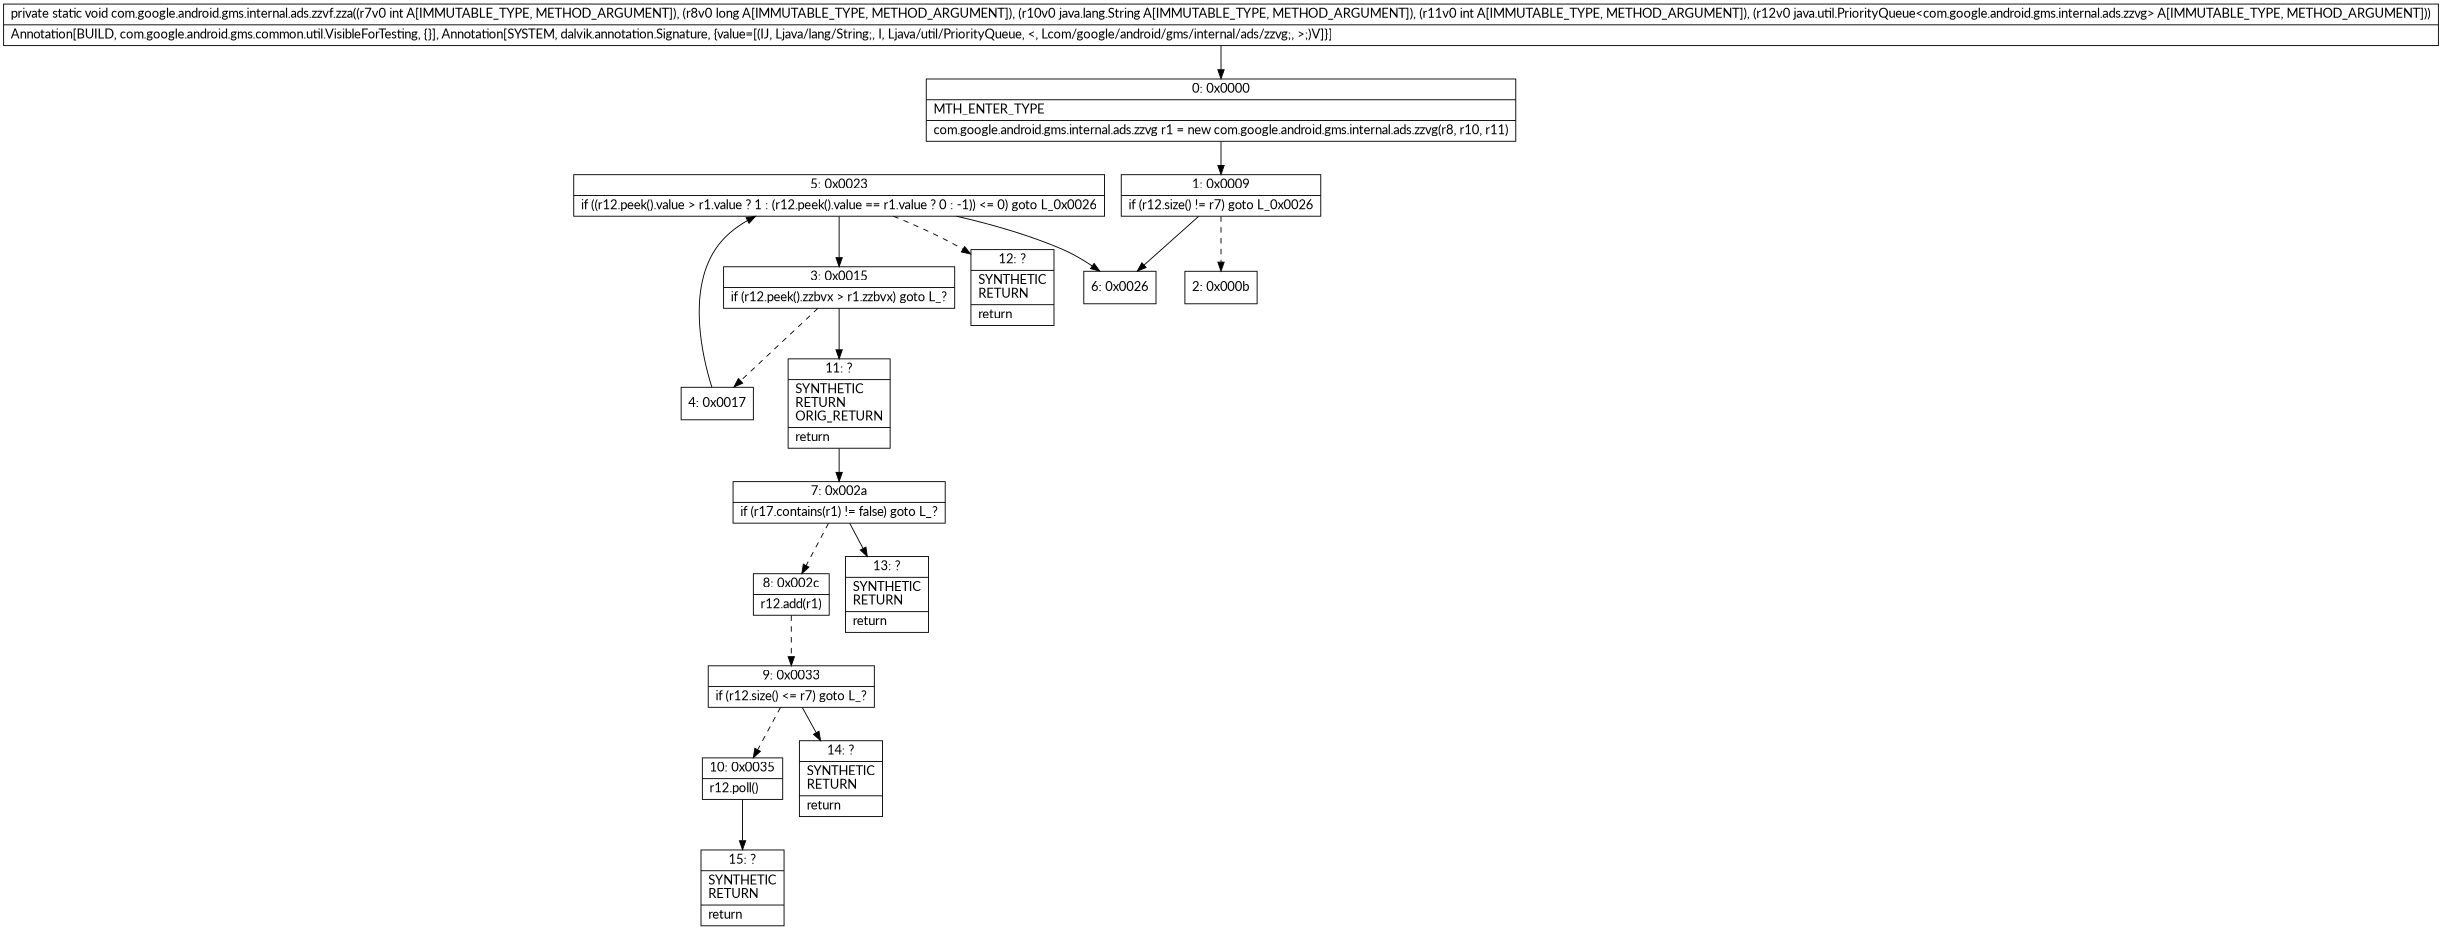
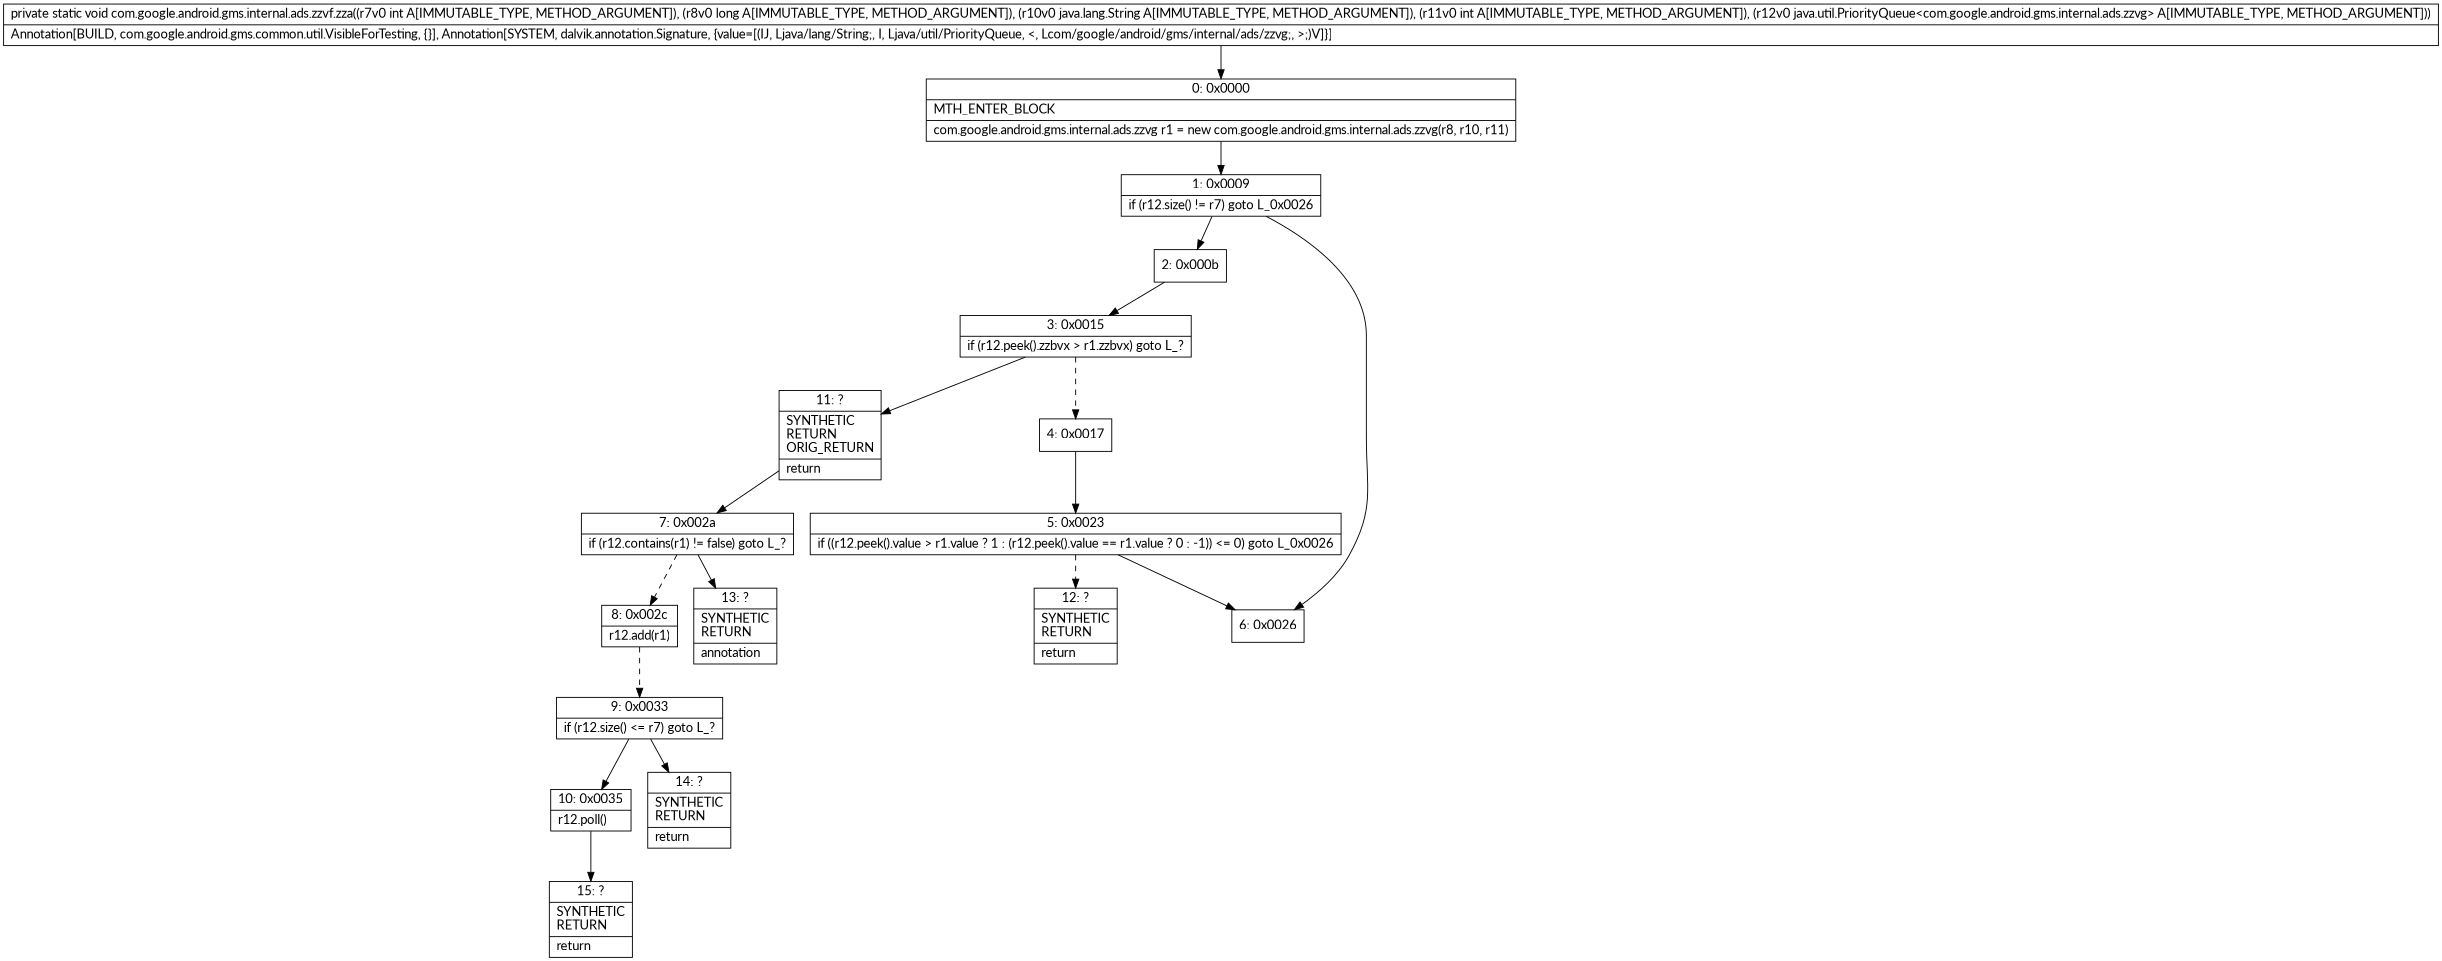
(989, 110) -> (994, 110)
(839, 237) -> (1141, 296)
(1221, 239) -> (1207, 229)
(839, 512) -> (687, 544)
(870, 622) -> (731, 653)
(769, 729) -> (617, 760)
